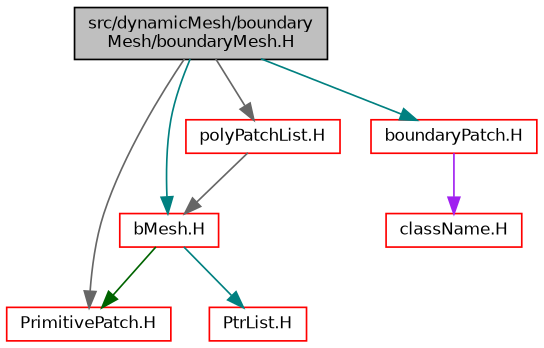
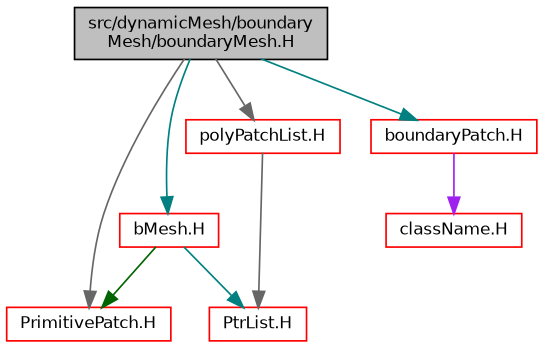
(222, 177) -> (261, 222)
